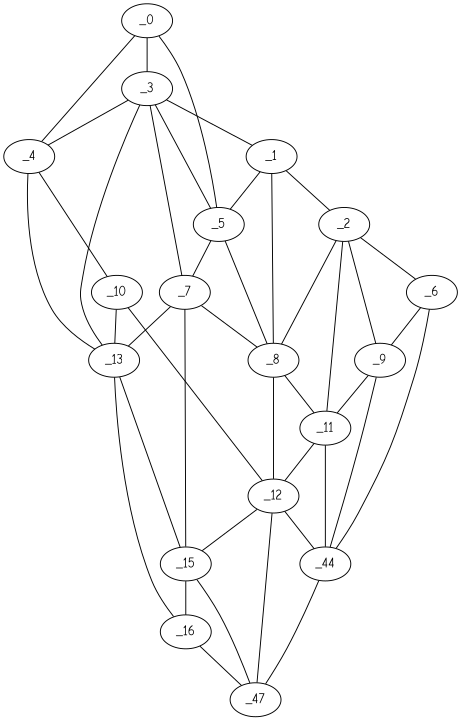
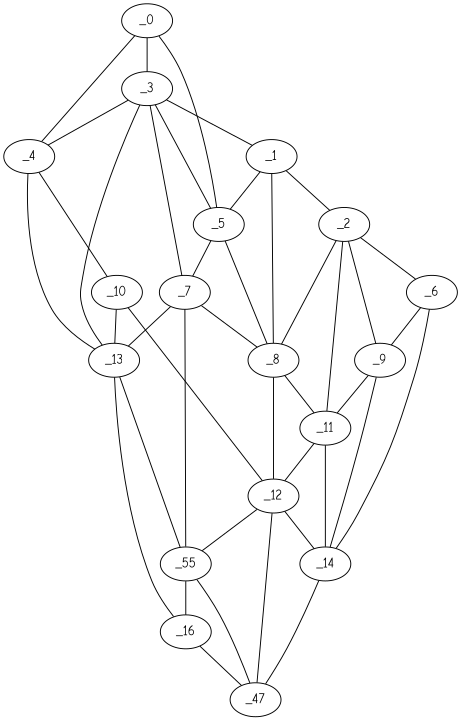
(186, 564) -> (186, 564)
(325, 564) -> (325, 564)
